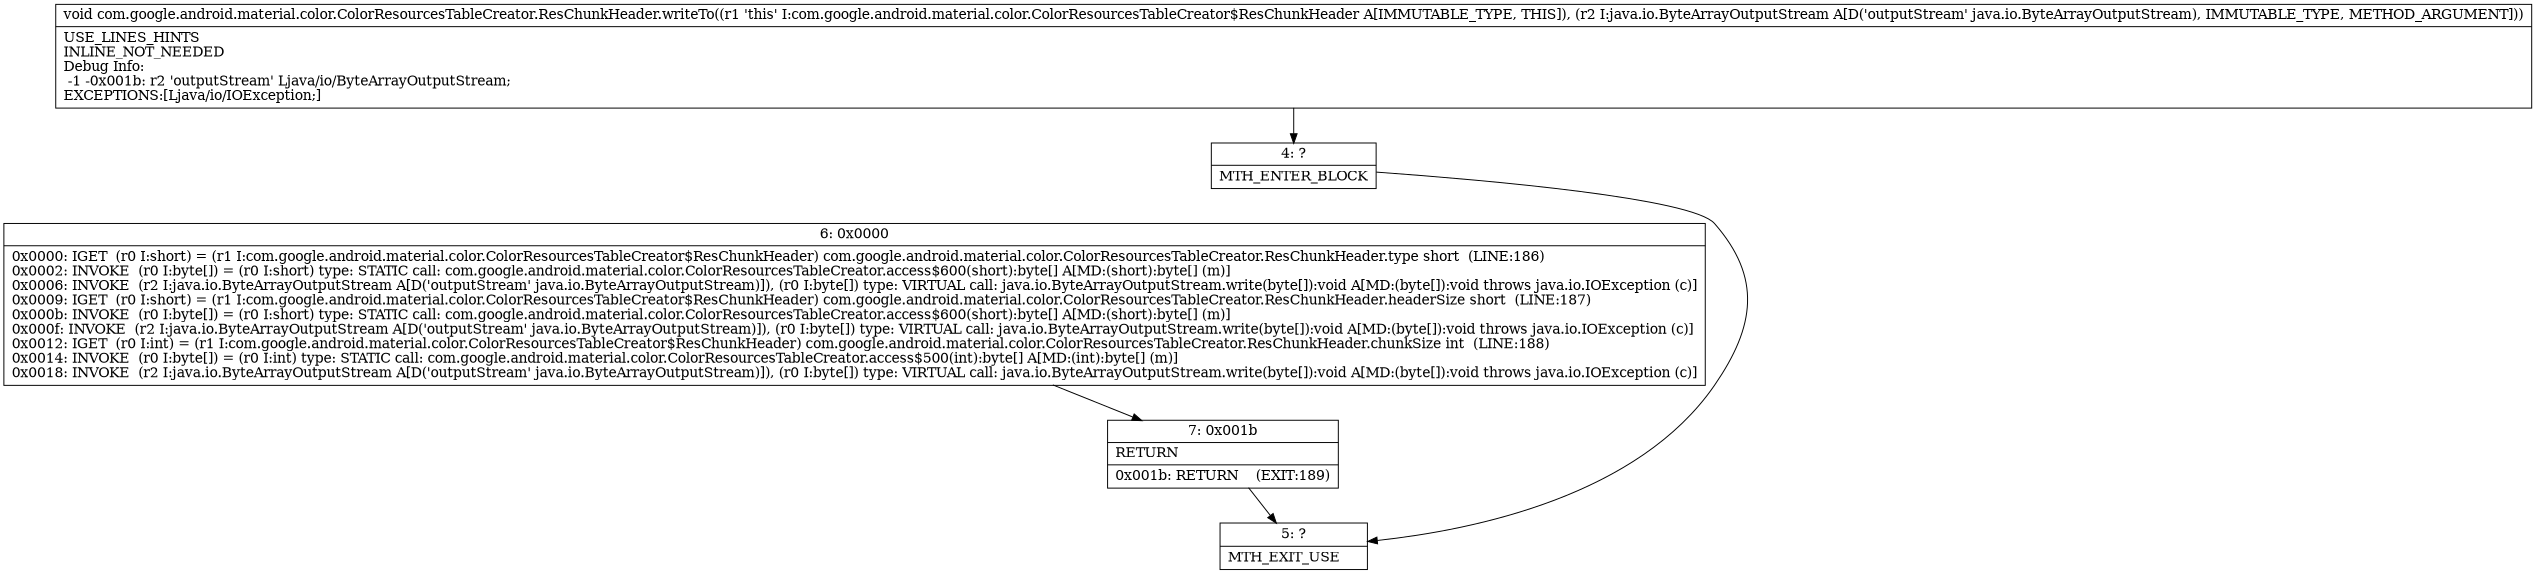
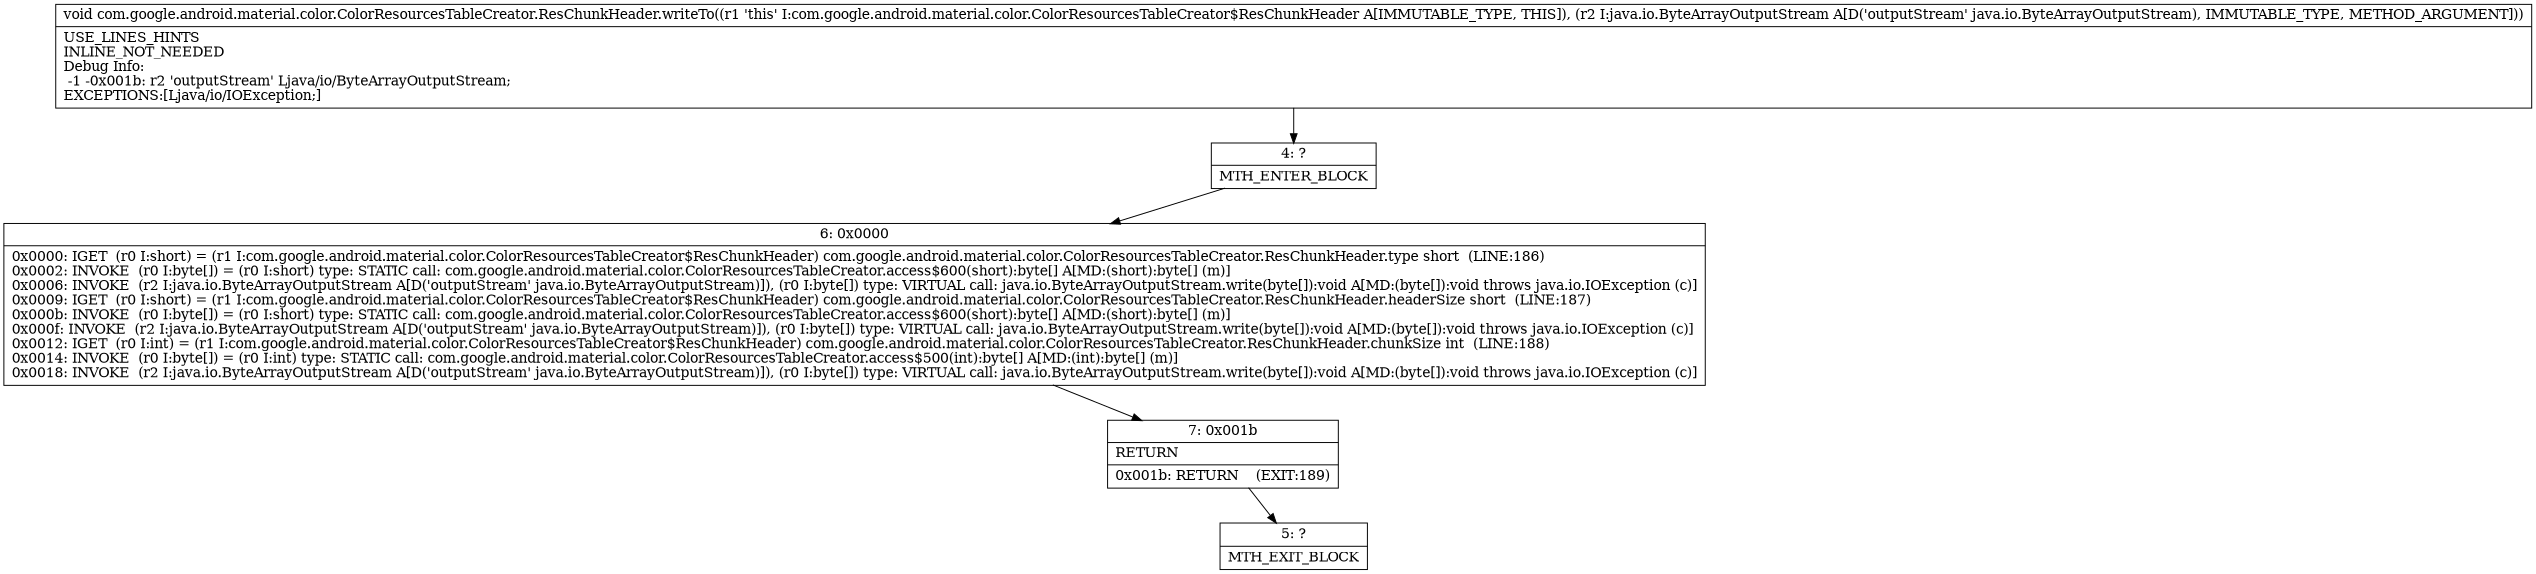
(1745, 323) -> (1172, 205)
(1284, 557) -> (1294, 557)
